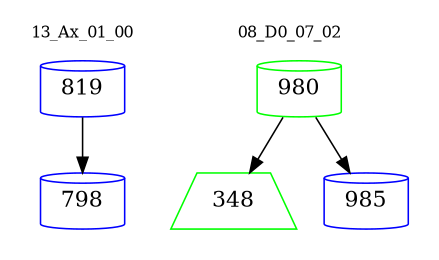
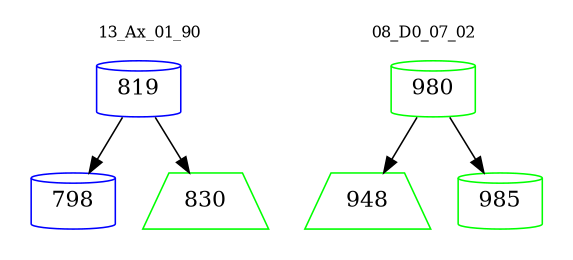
(83, 34) -> (150, 34)
none -> (206, 201)
(234, 201) -> (368, 201)
(366, 201) -> (500, 201)
